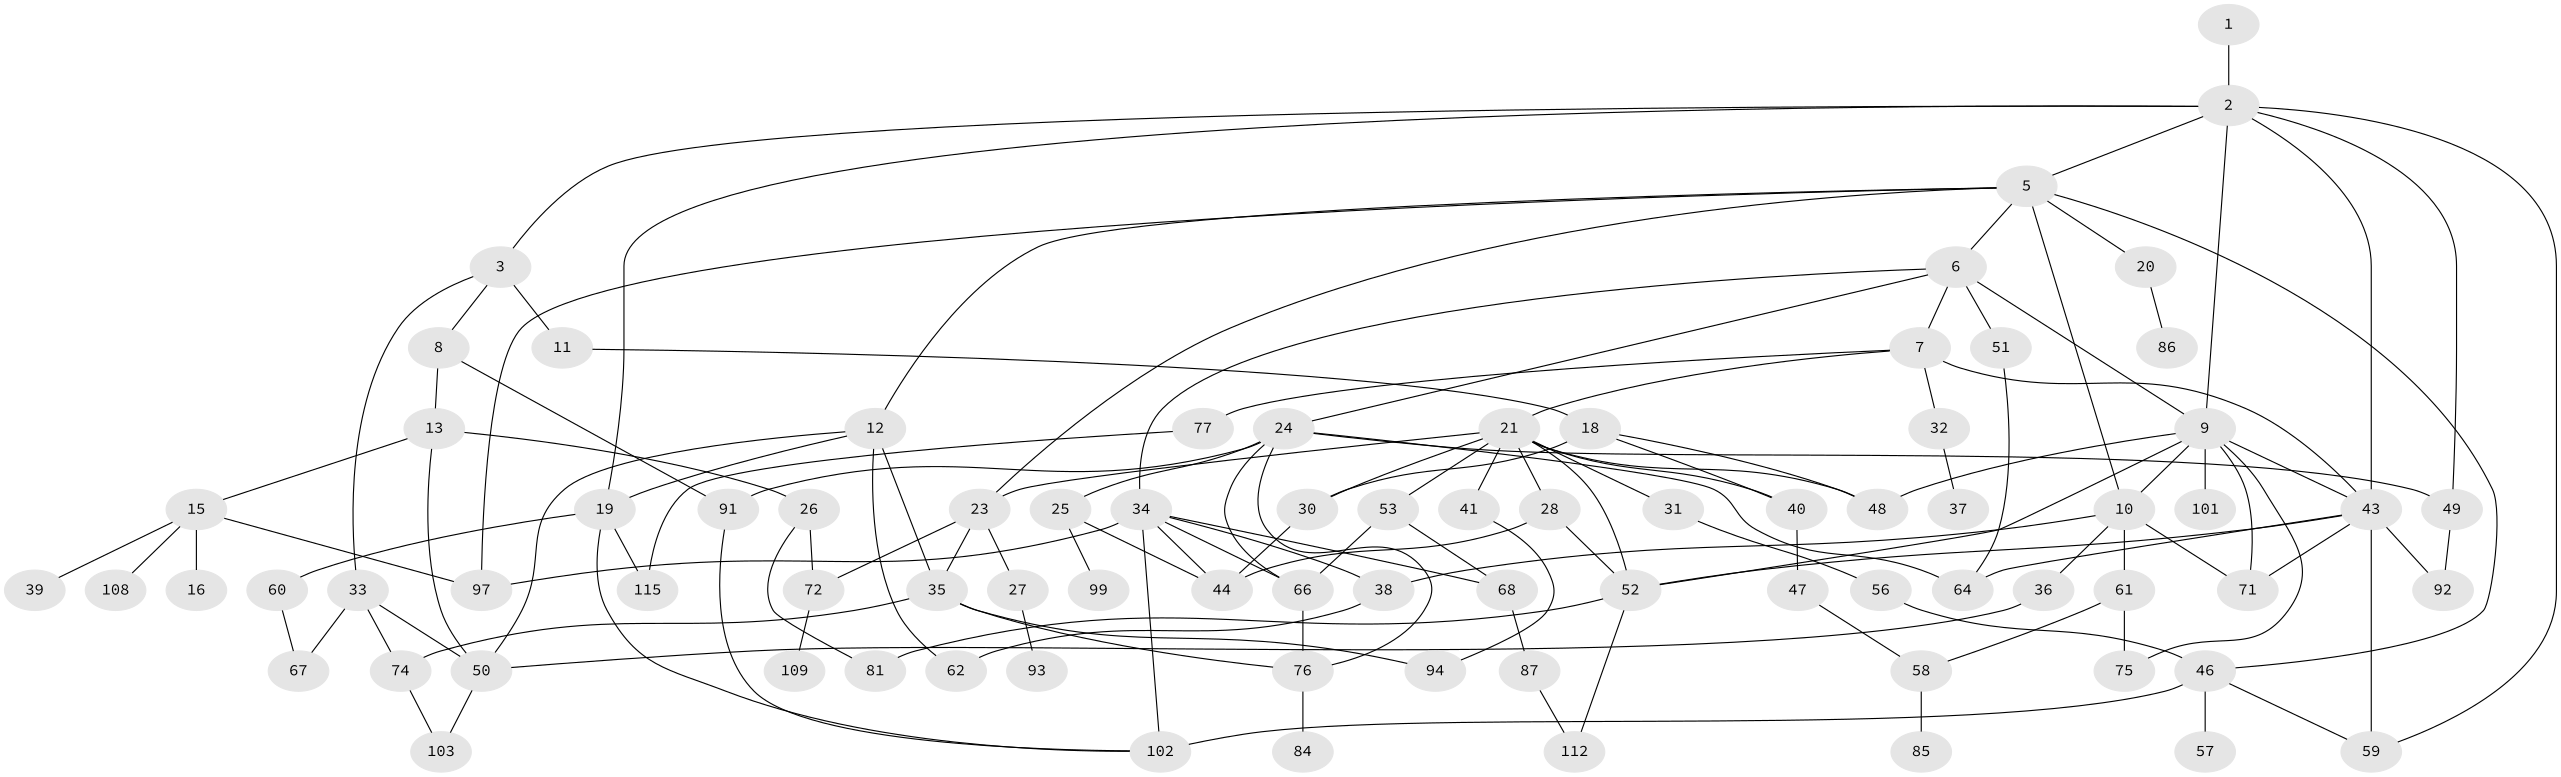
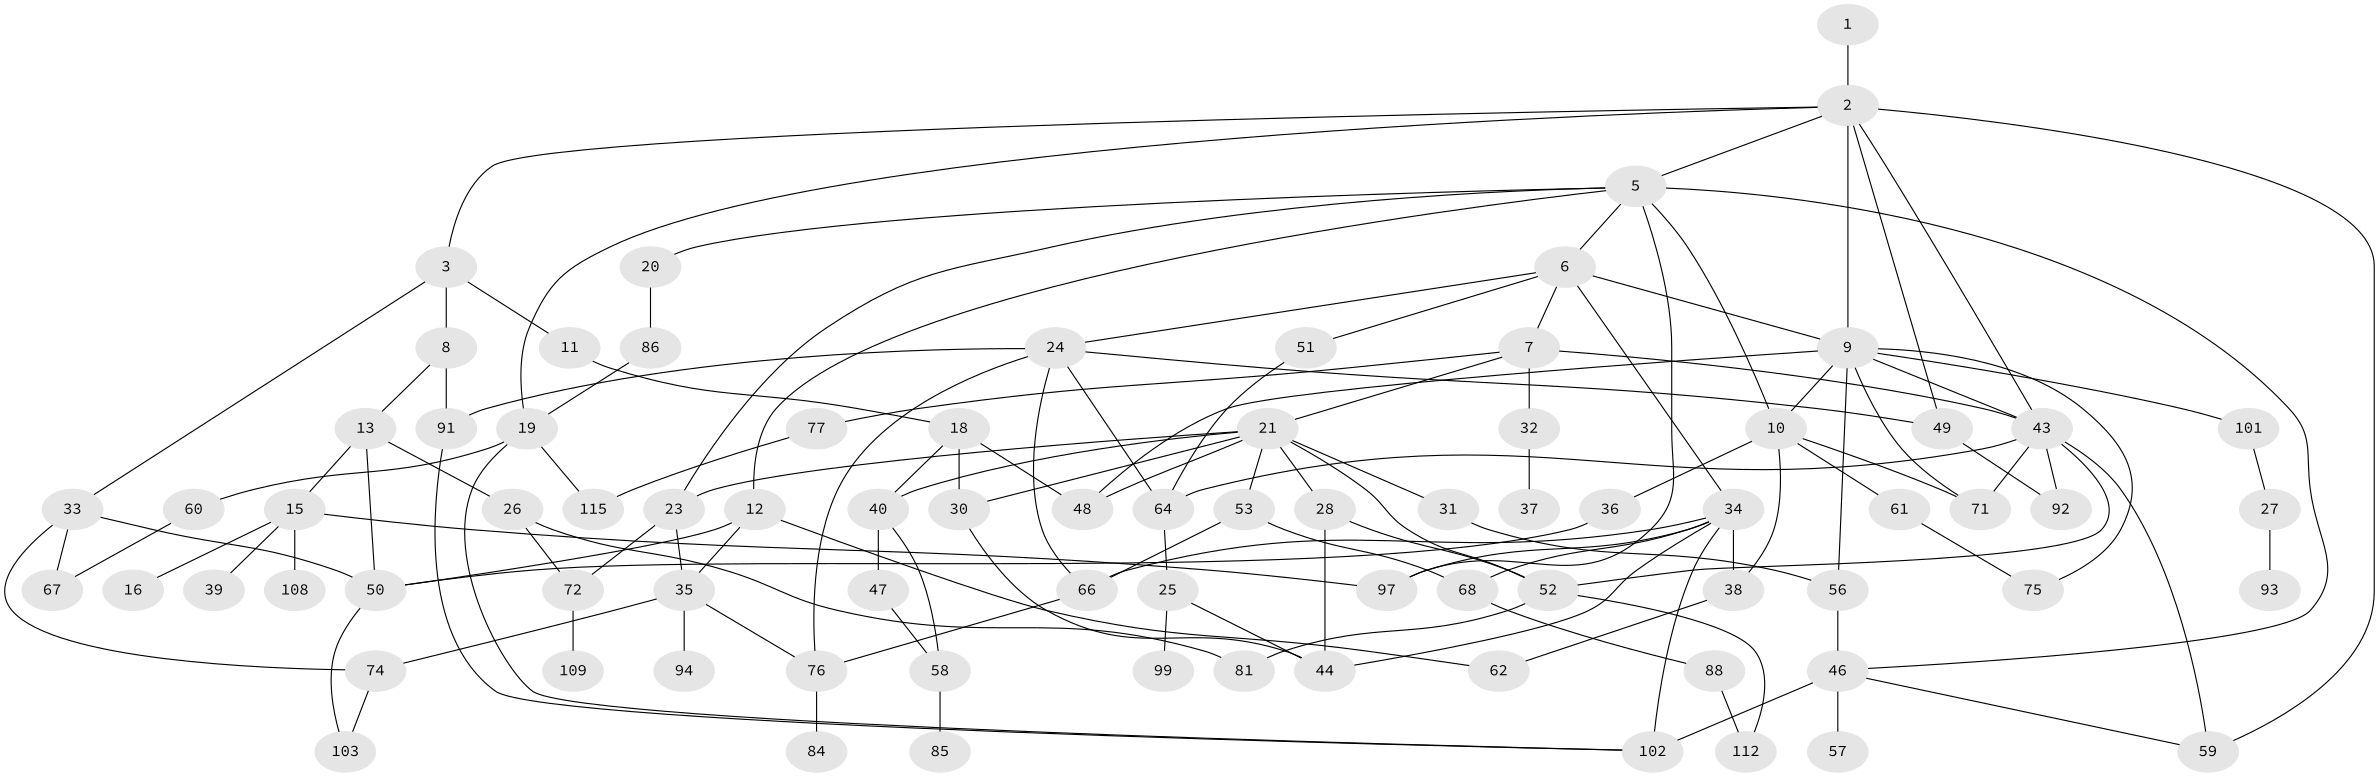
(737, 463) -> (579, 395)
(1132, 479) -> (1165, 542)
(1469, 509) -> none
(996, 544) -> (2259, 469)
(1903, 547) -> (1842, 484)
(2017, 637) -> (924, 586)
(1530, 671) -> (1714, 671)
